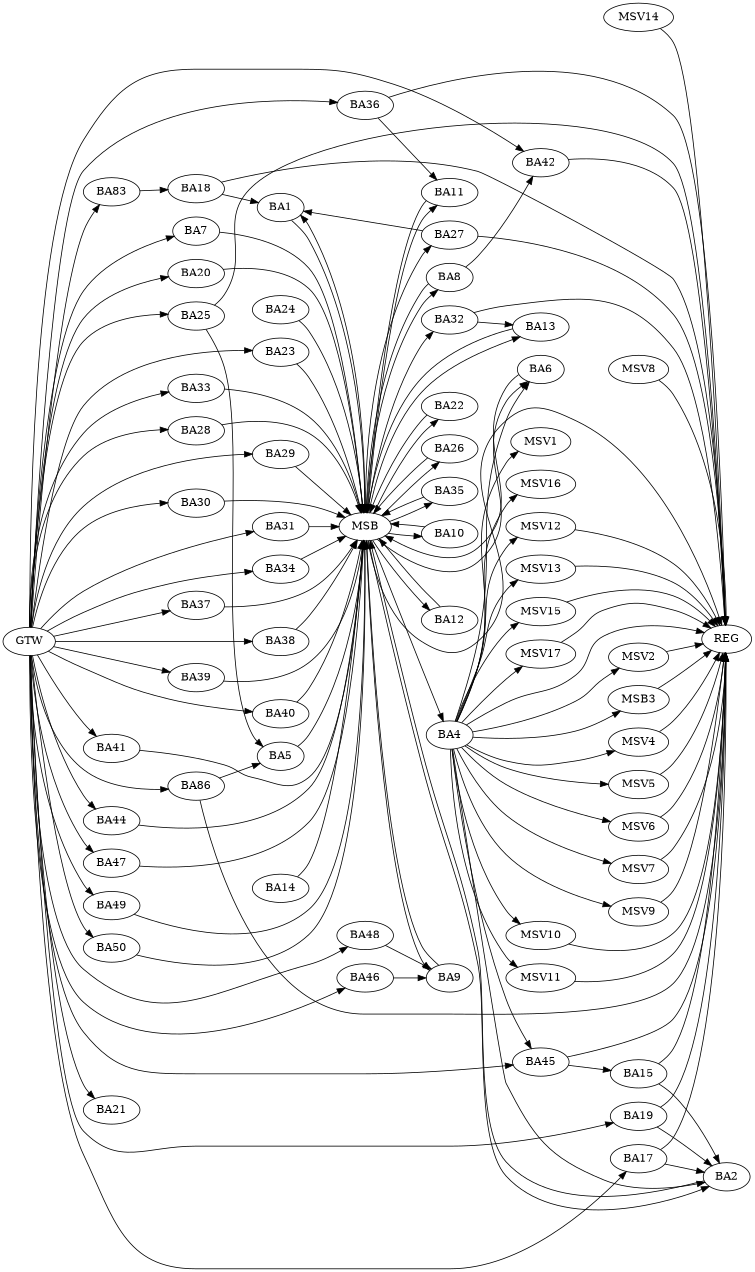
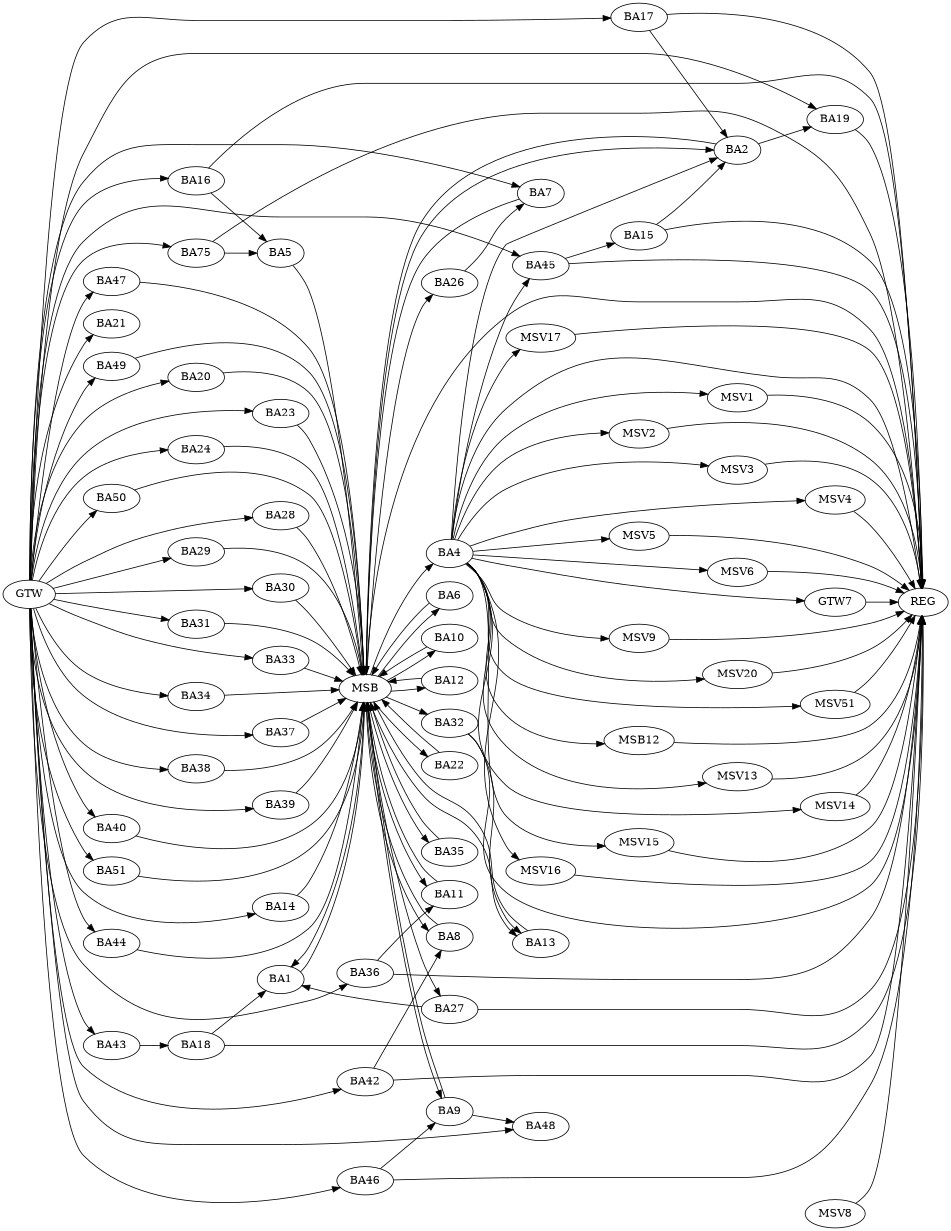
(112, 192) -> (112, 1046)
(501, 228) -> (406, 1013)
(196, 316) -> (196, 253)
none -> (886, 441)
(491, 476) -> (530, 798)
(402, 481) -> (492, 238)
none -> (71, 489)
(541, 527) -> (639, 741)
(639, 700) -> (737, 470)
(112, 748) -> (112, 871)
(196, 786) -> (196, 181)
none -> (47, 793)
(639, 869) -> (835, 602)
none -> (846, 874)
(541, 935) -> (737, 674)
(405, 955) -> (489, 1118)
(541, 978) -> (835, 704)
none -> (857, 1107)
(682, 1143) -> (778, 138)
